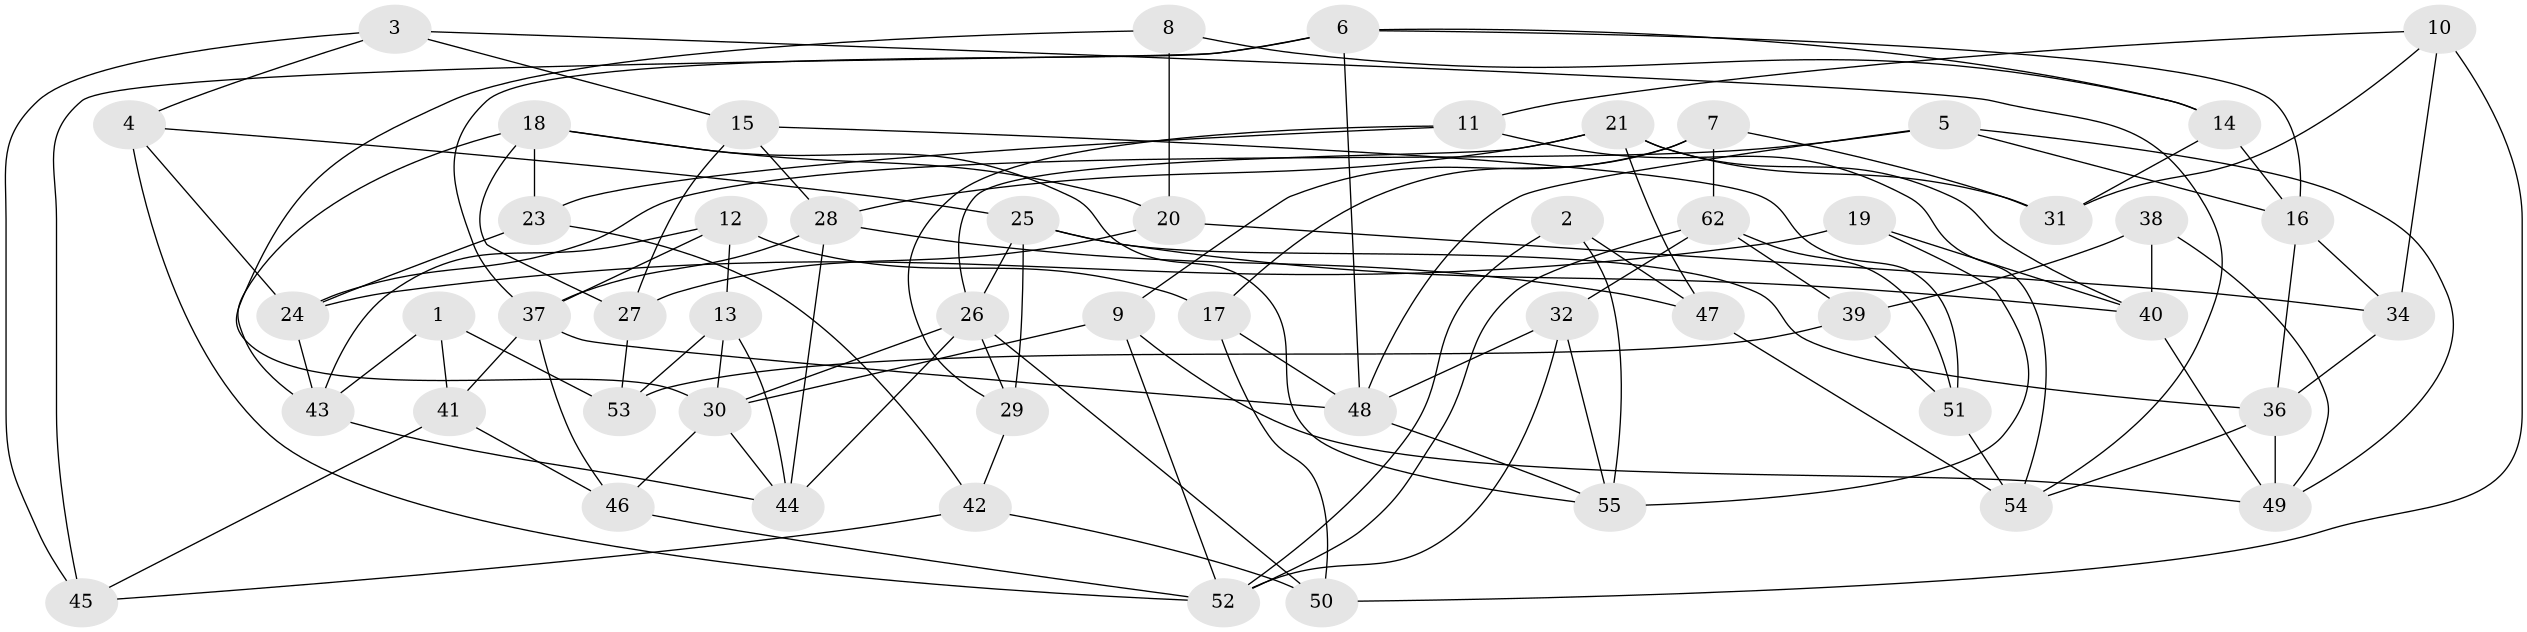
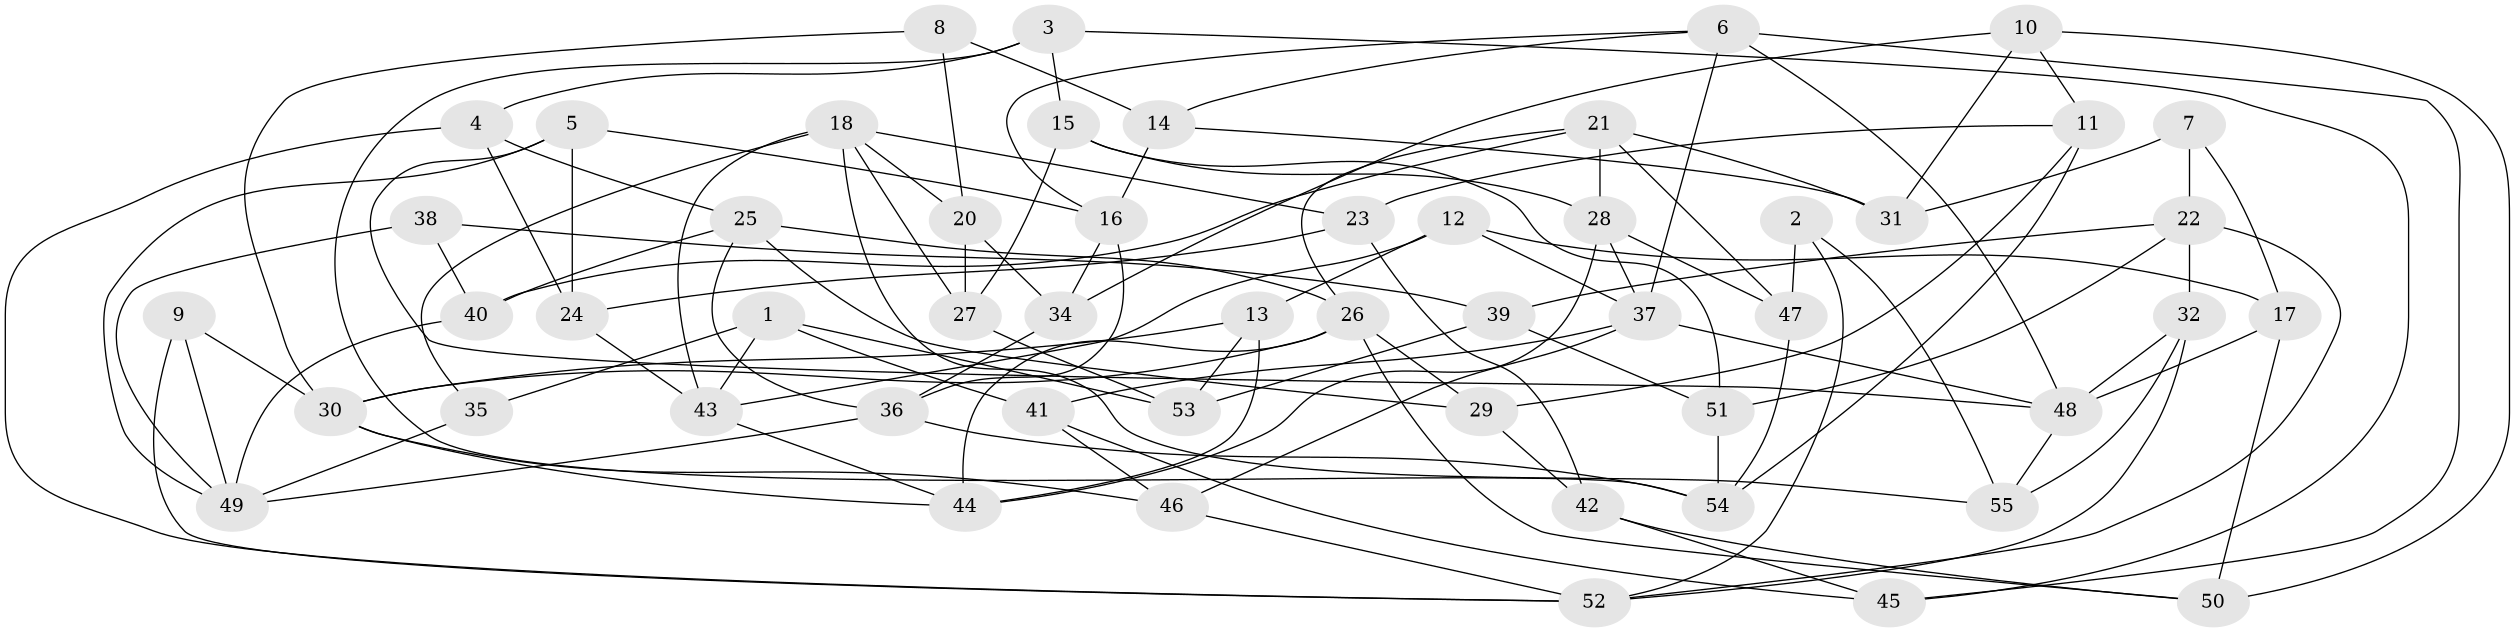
(1370, 174) -> none
(1714, 220) -> (2190, 220)
(1860, 220) -> none
none -> (477, 412)
